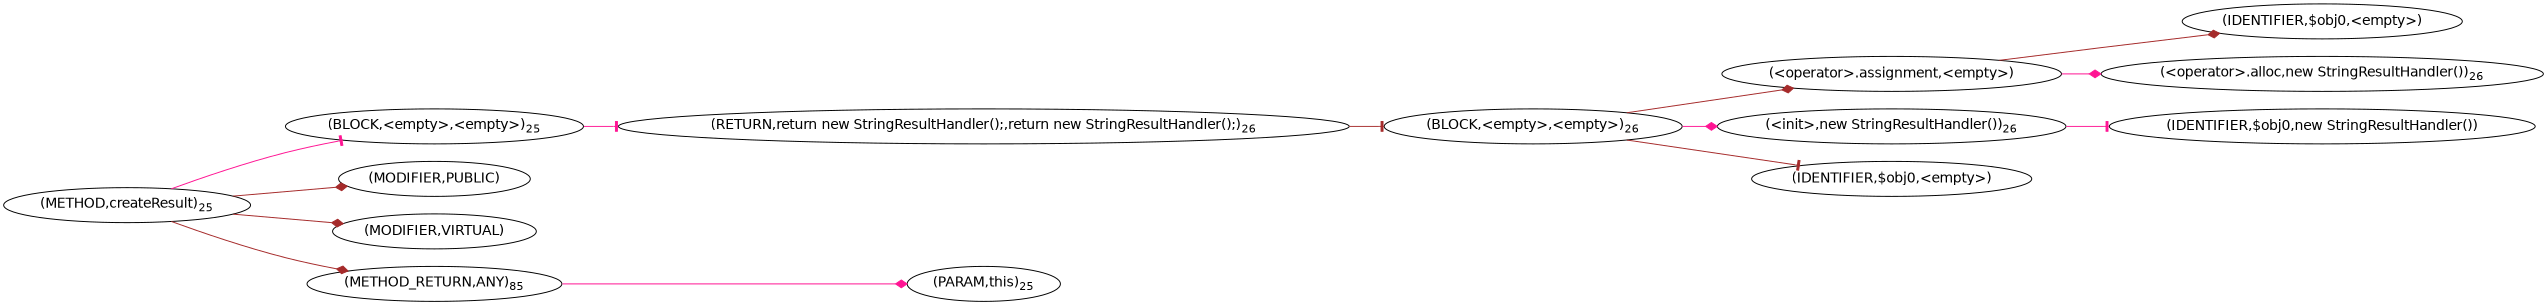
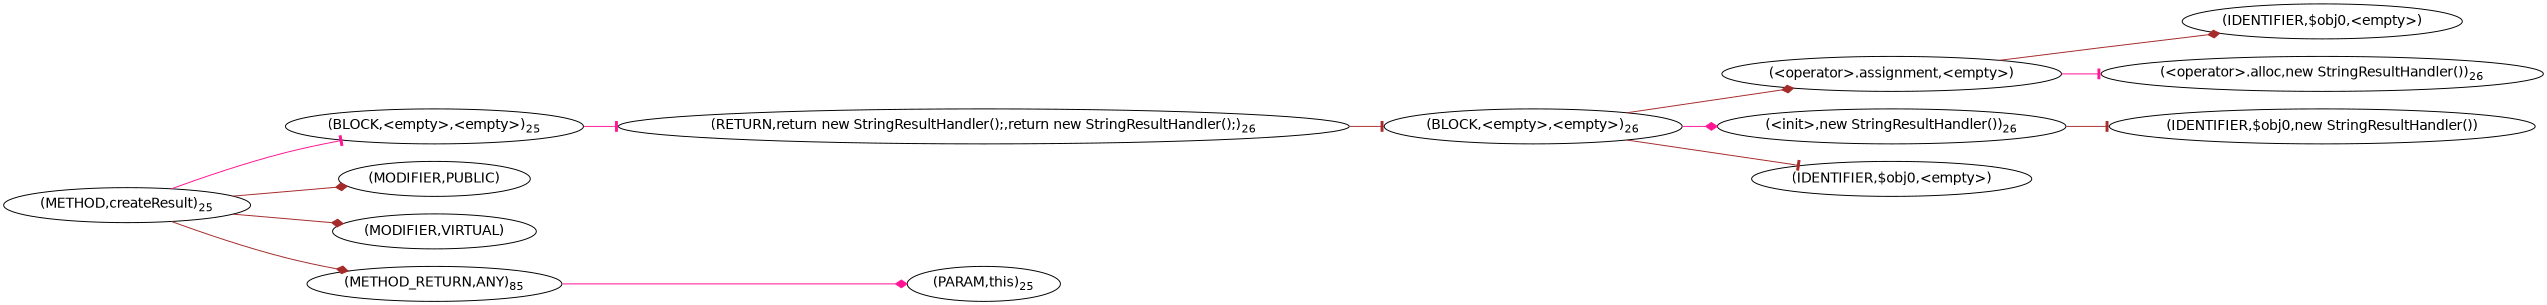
(2076, 74) -> (2079, 74)
(2085, 126) -> (2085, 126)
